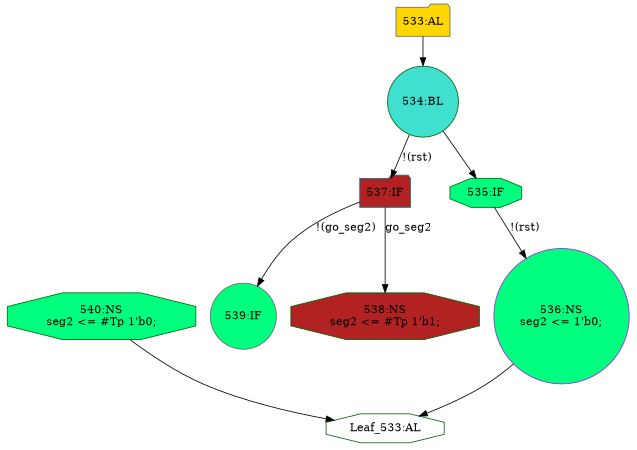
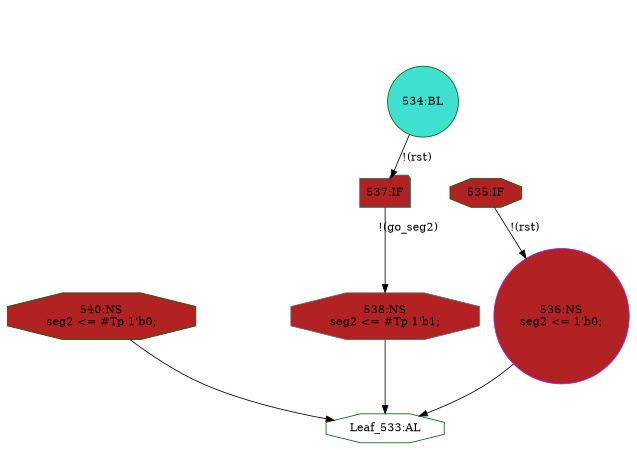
(423, 22) -> none
(457, 151) -> none
(486, 193) -> (486, 193)
(408, 228) -> (408, 228)
(102, 316) -> (102, 316)
(243, 316) -> none
(385, 316) -> (385, 316)
(562, 316) -> (562, 316)
none -> (385, 373)
